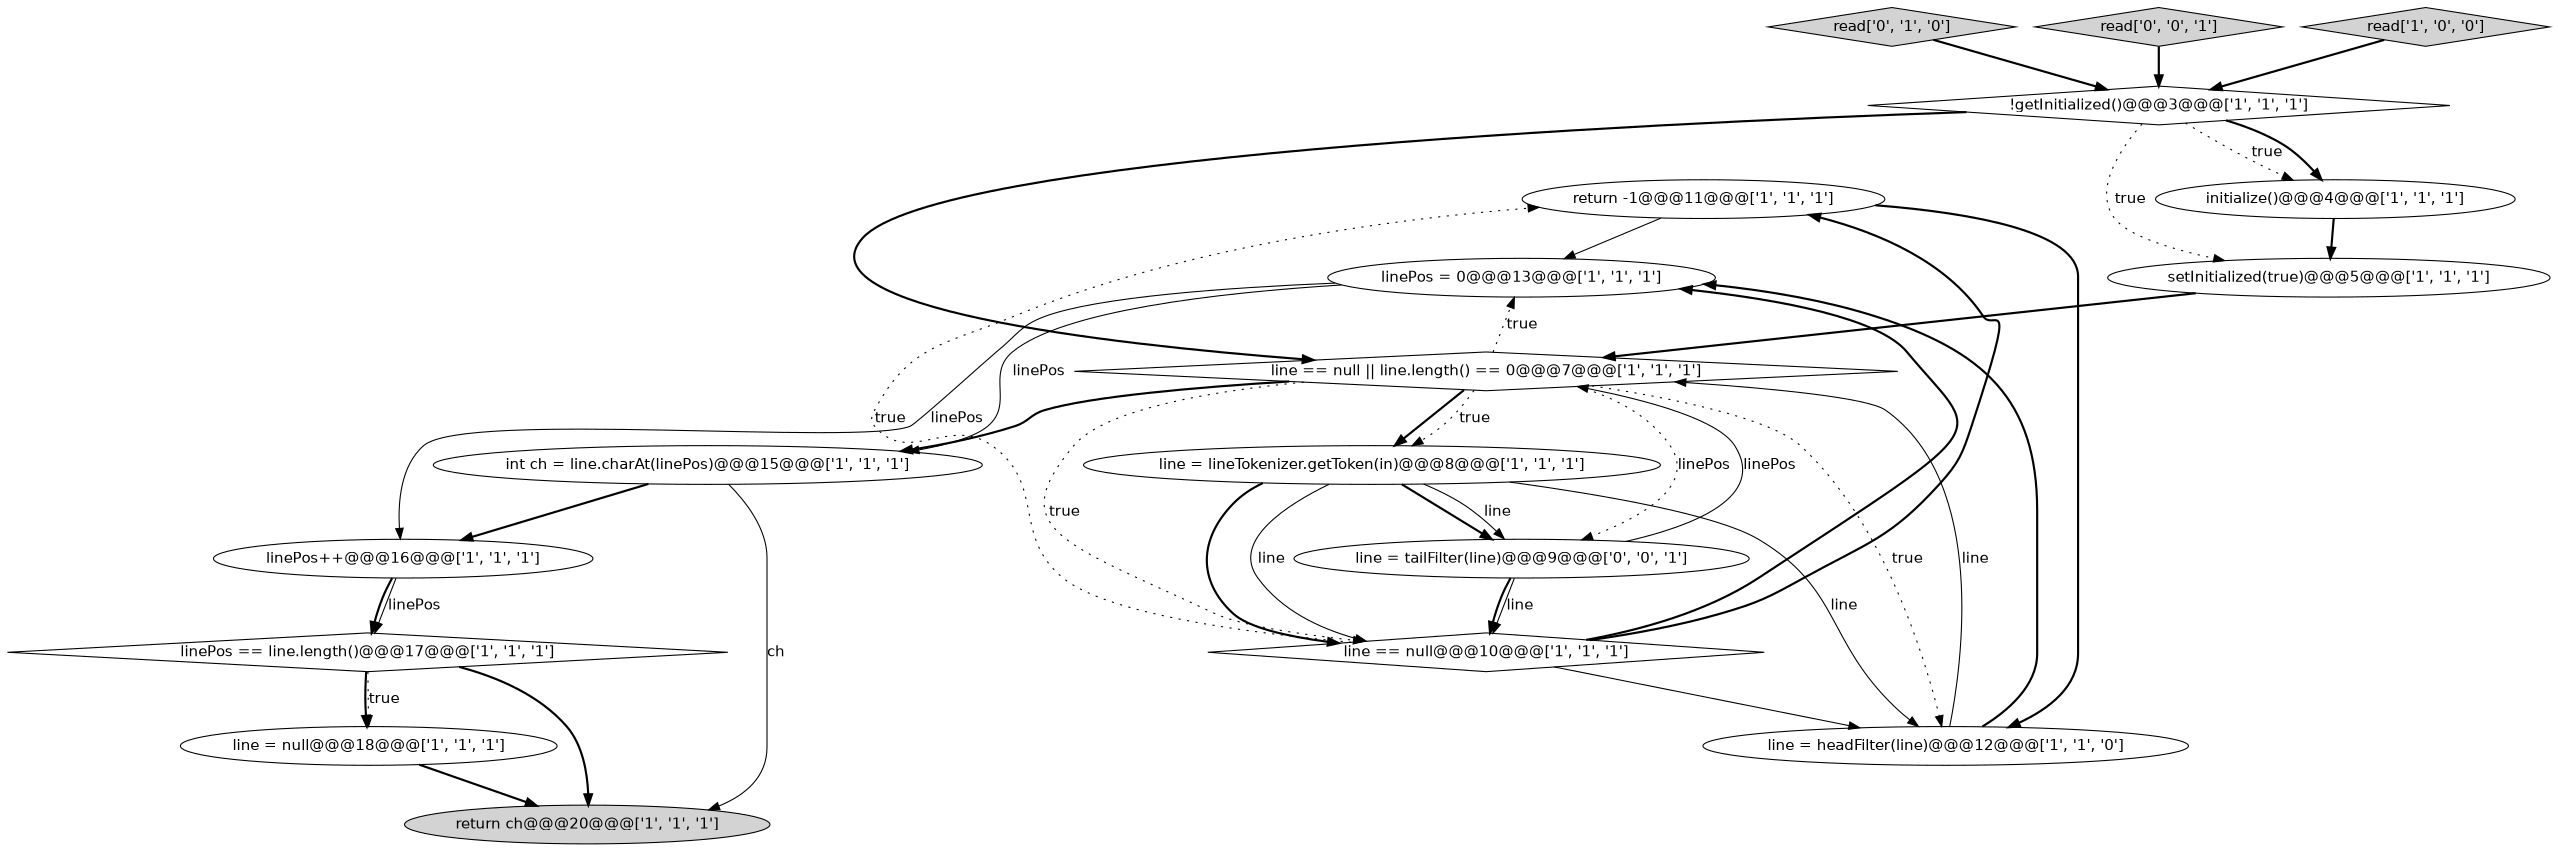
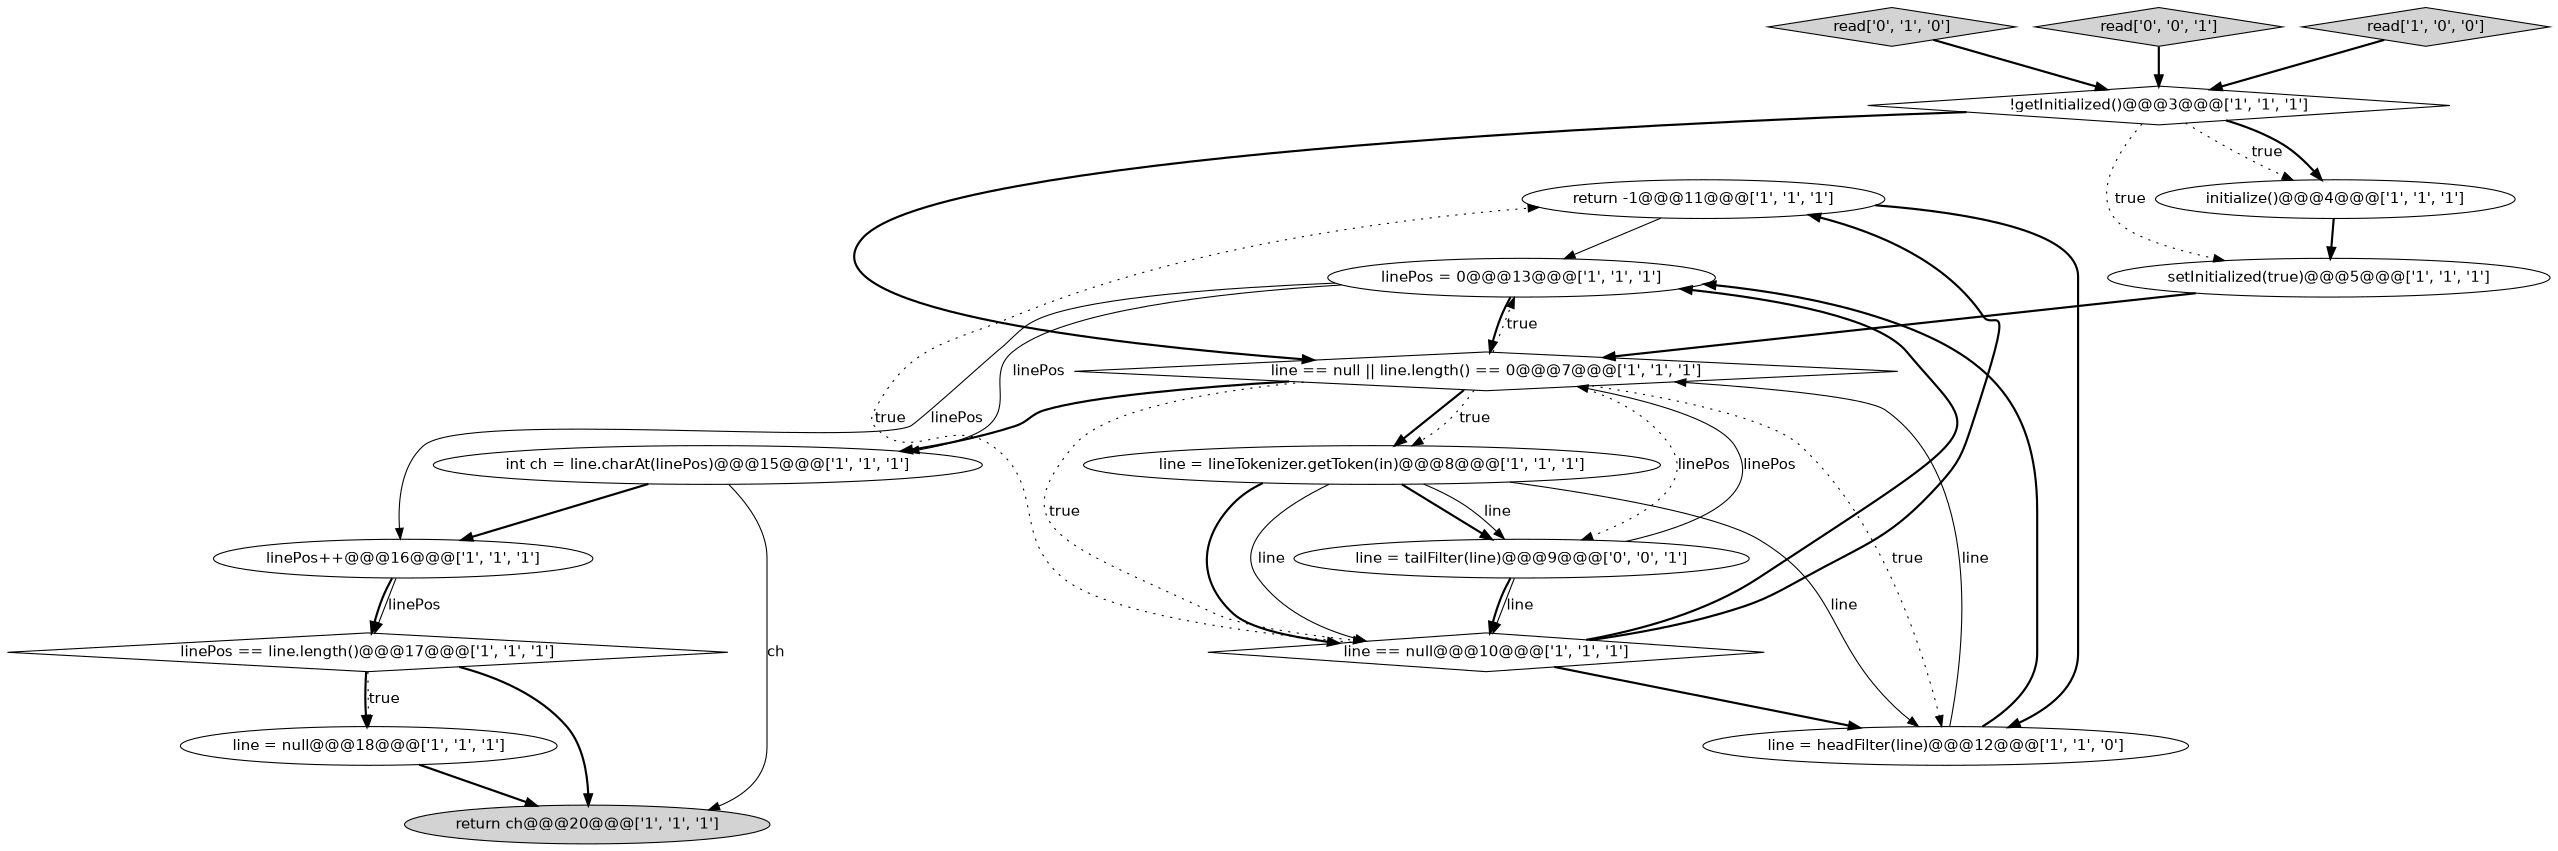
none -> (1500, 319)
(1702, 696) -> (1702, 696)
